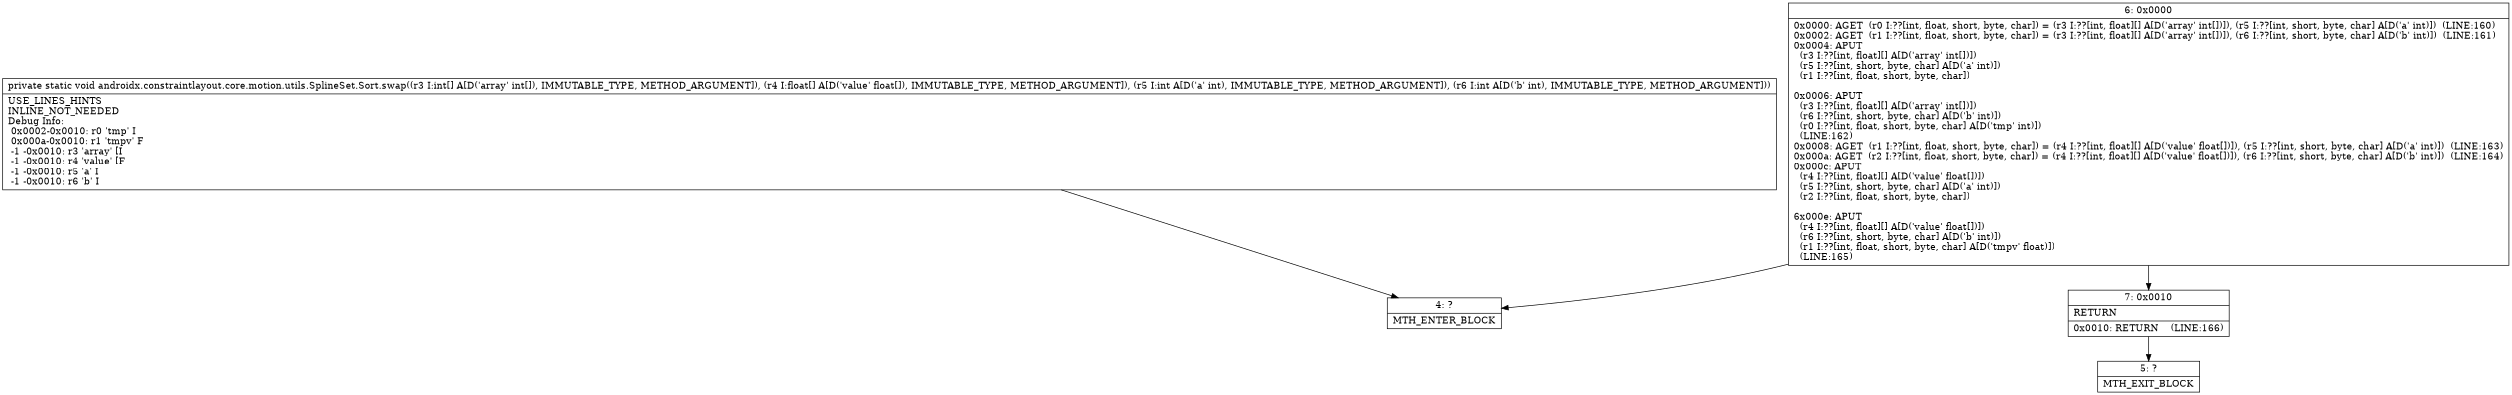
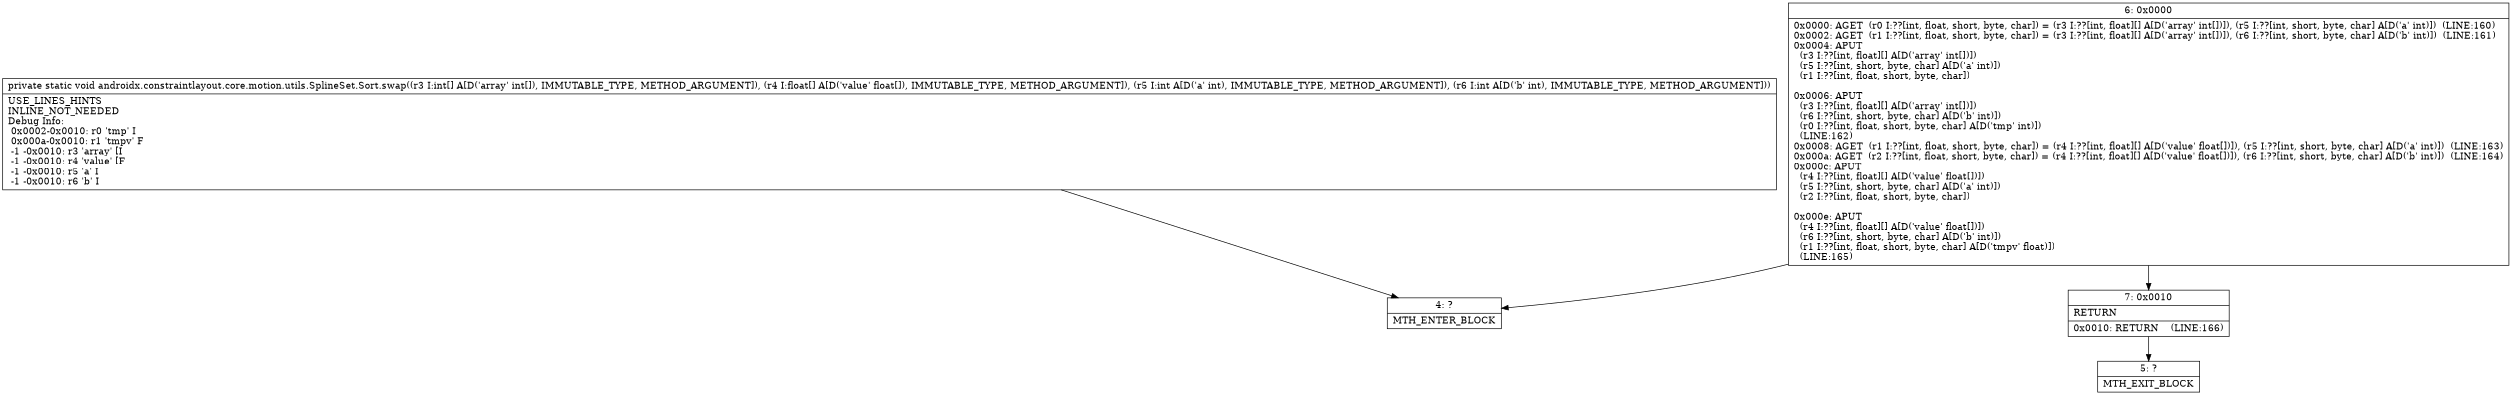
(1831, 217) -> (1831, 217)
